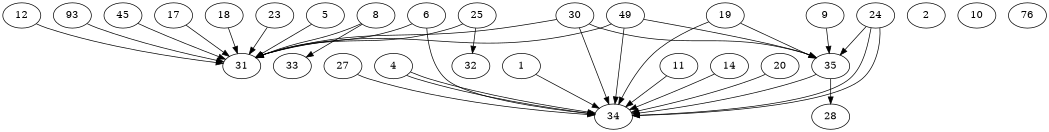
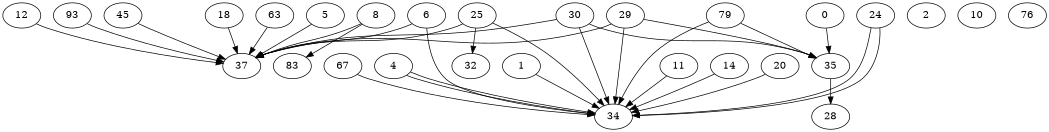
(174, 15) -> none
(275, 15) -> (275, 15)
(625, 15) -> (625, 15)
(725, 15) -> (725, 15)
(825, 15) -> (825, 15)
(856, 38) -> none
(242, 66) -> (242, 66)
(292, 66) -> (292, 66)
(343, 66) -> (343, 66)
(729, 98) -> (550, 56)
